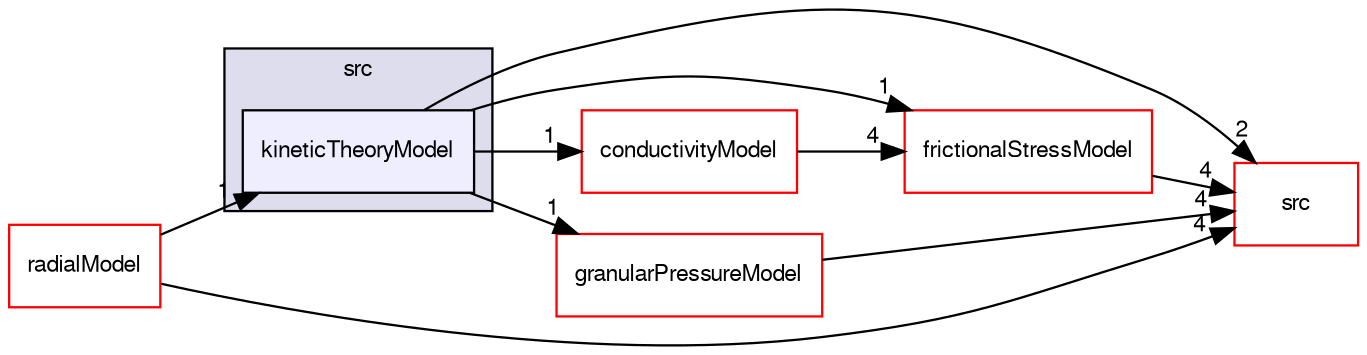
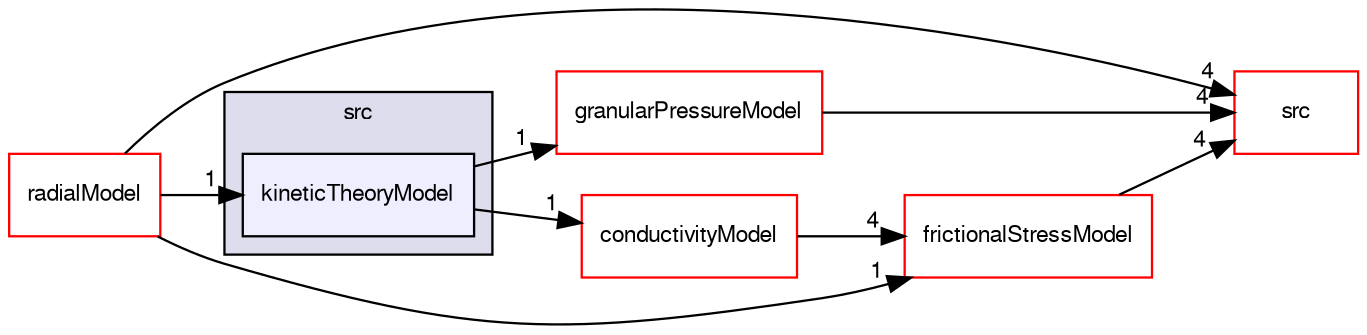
(838, 10) -> none
(679, 77) -> (519, 323)
